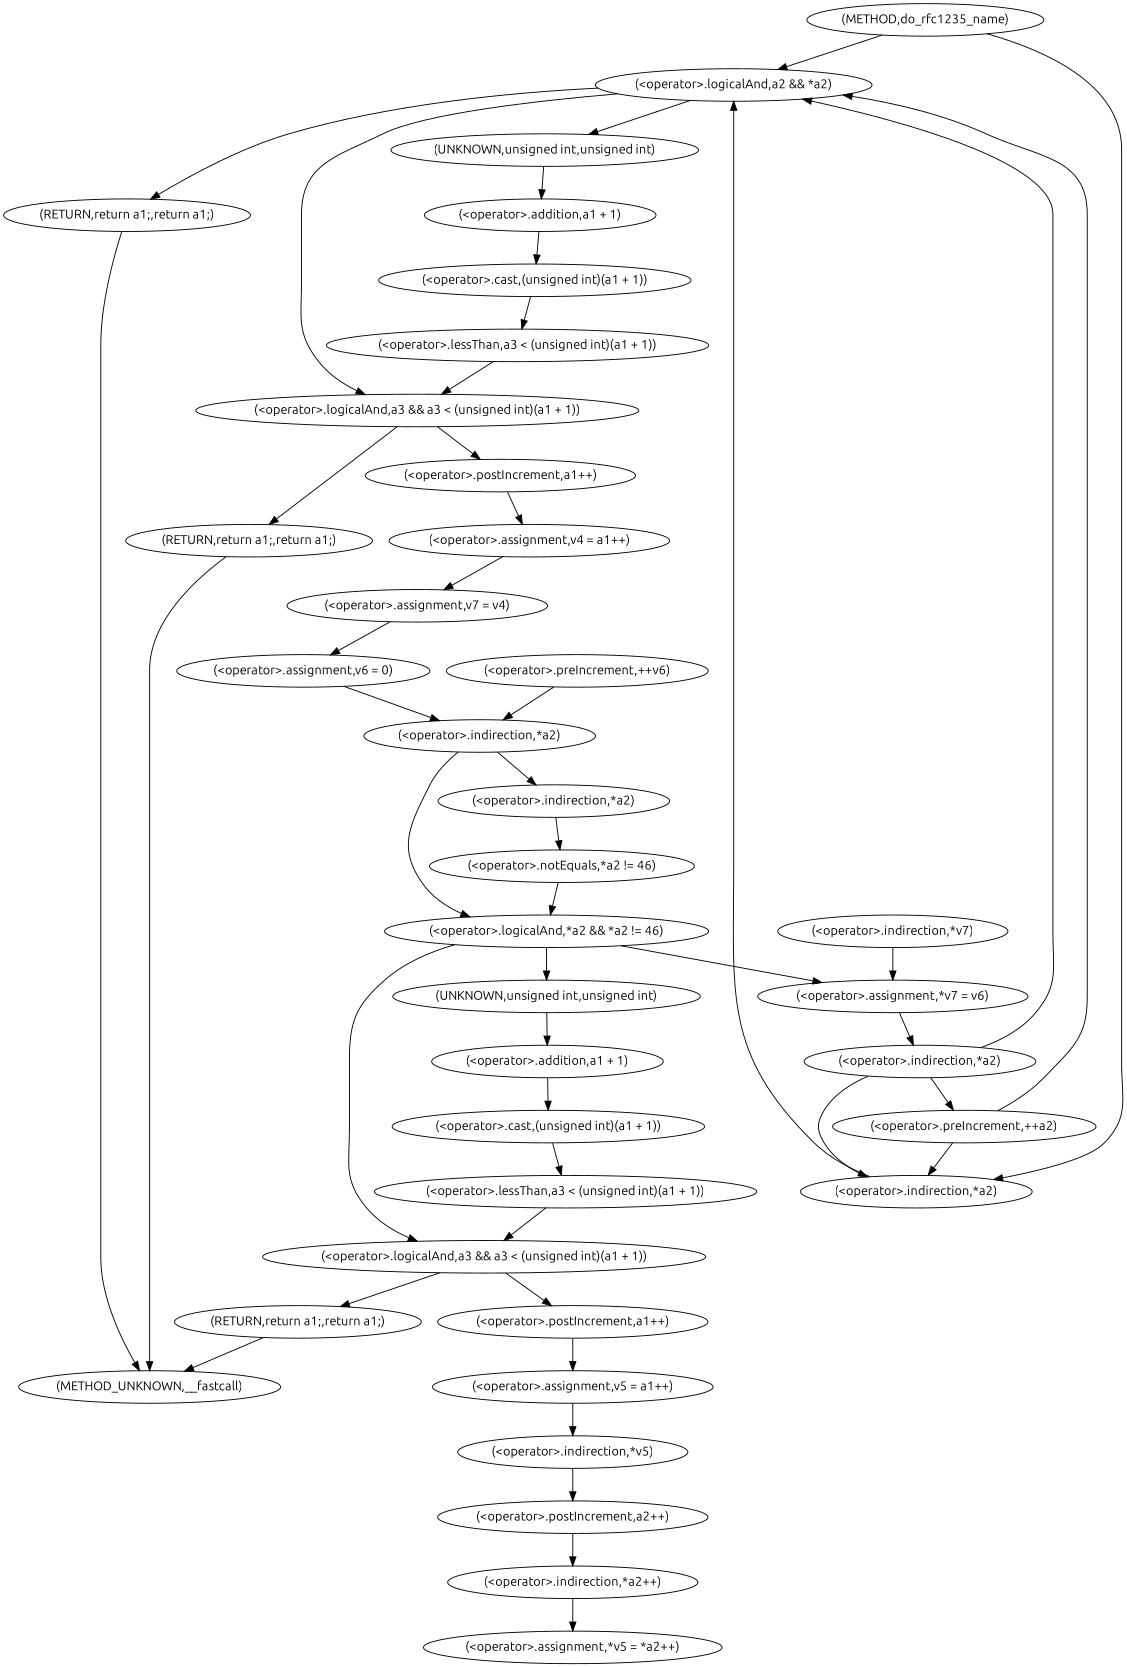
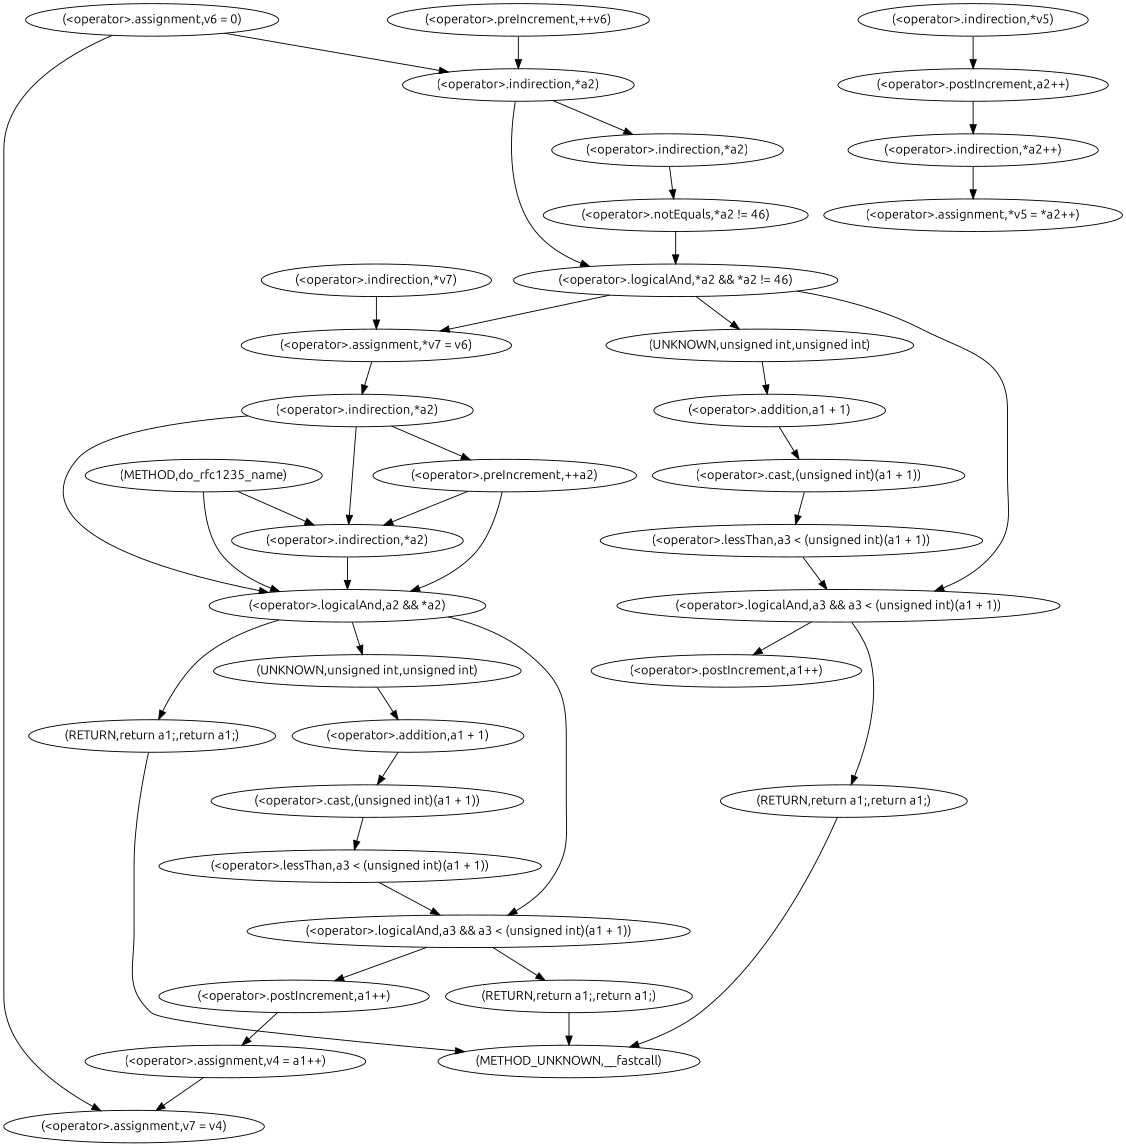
(364, 636) -> (4, 564)
(573, 1387) -> none
